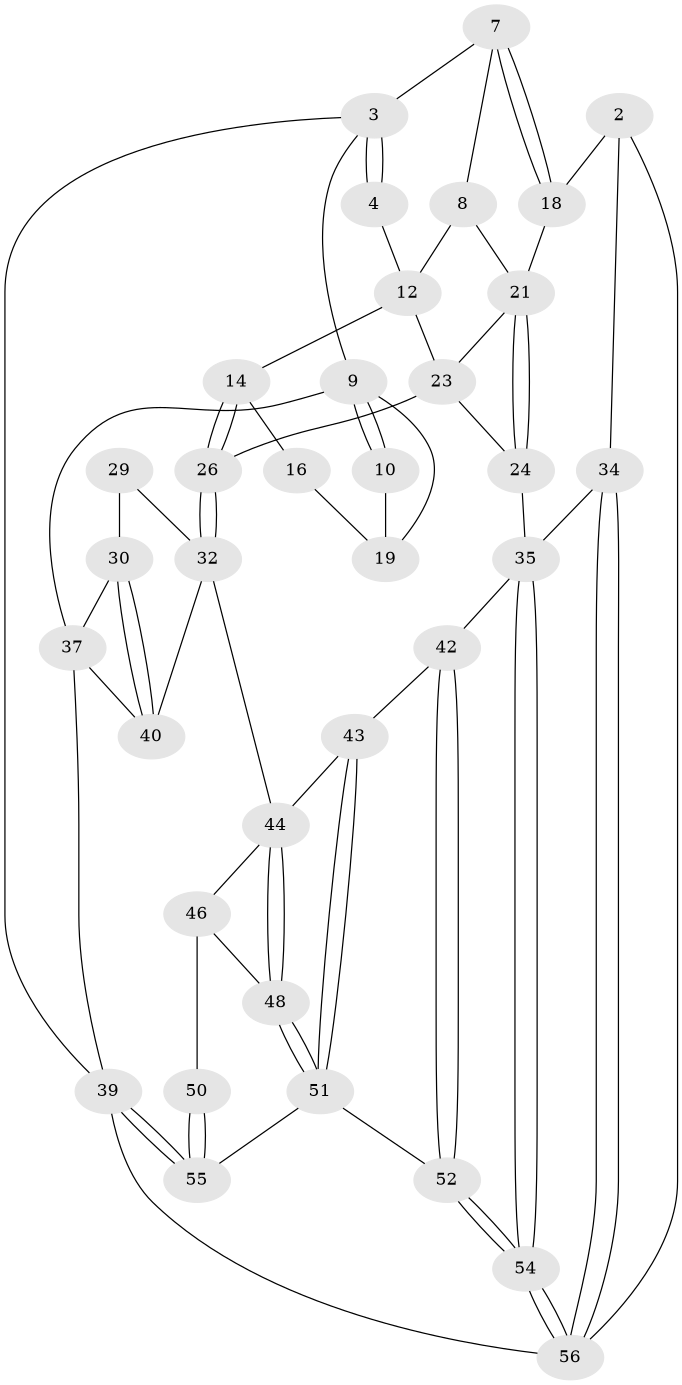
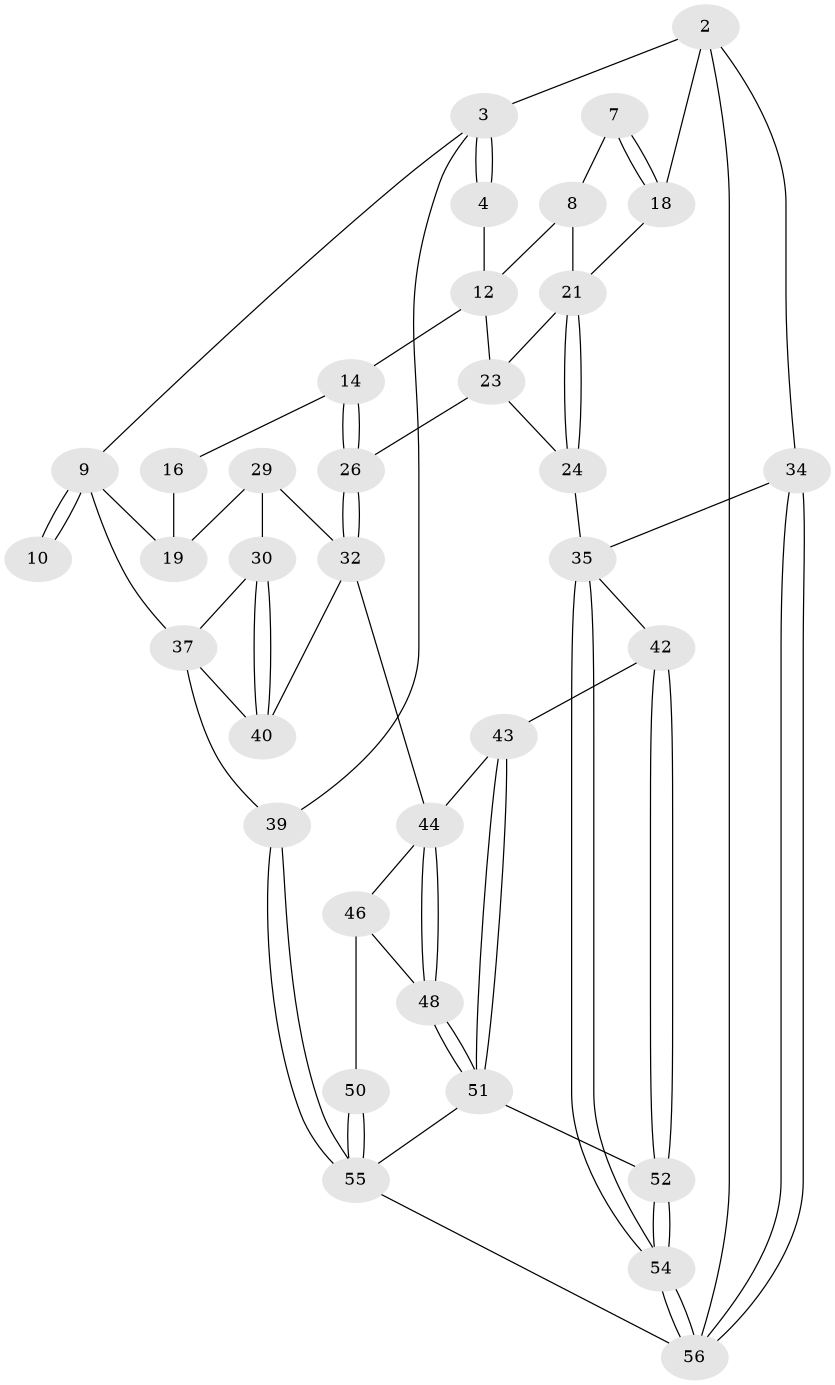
(435, 71) -> (595, 71)
(386, 515) -> (218, 515)
(287, 1288) -> (525, 1269)
